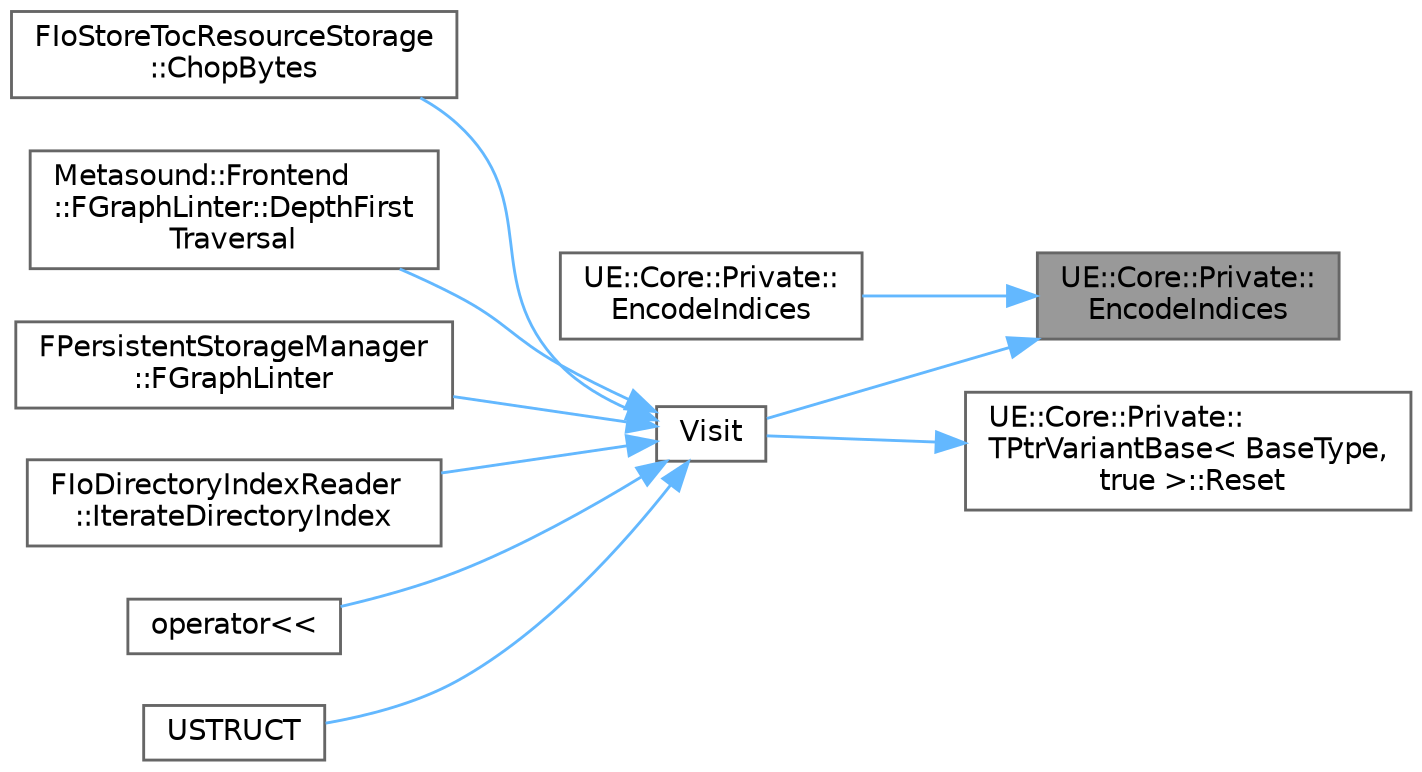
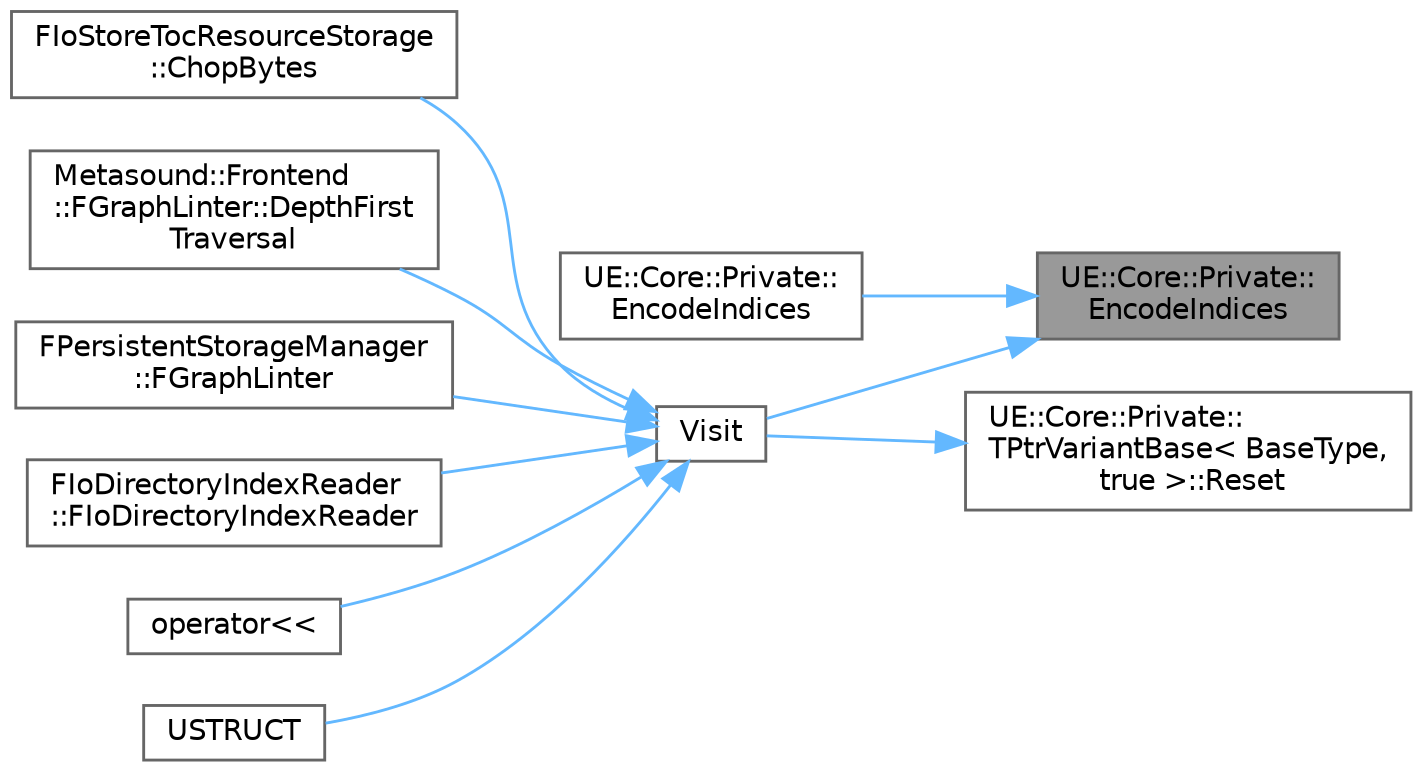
(234, 503) -> (234, 503)
